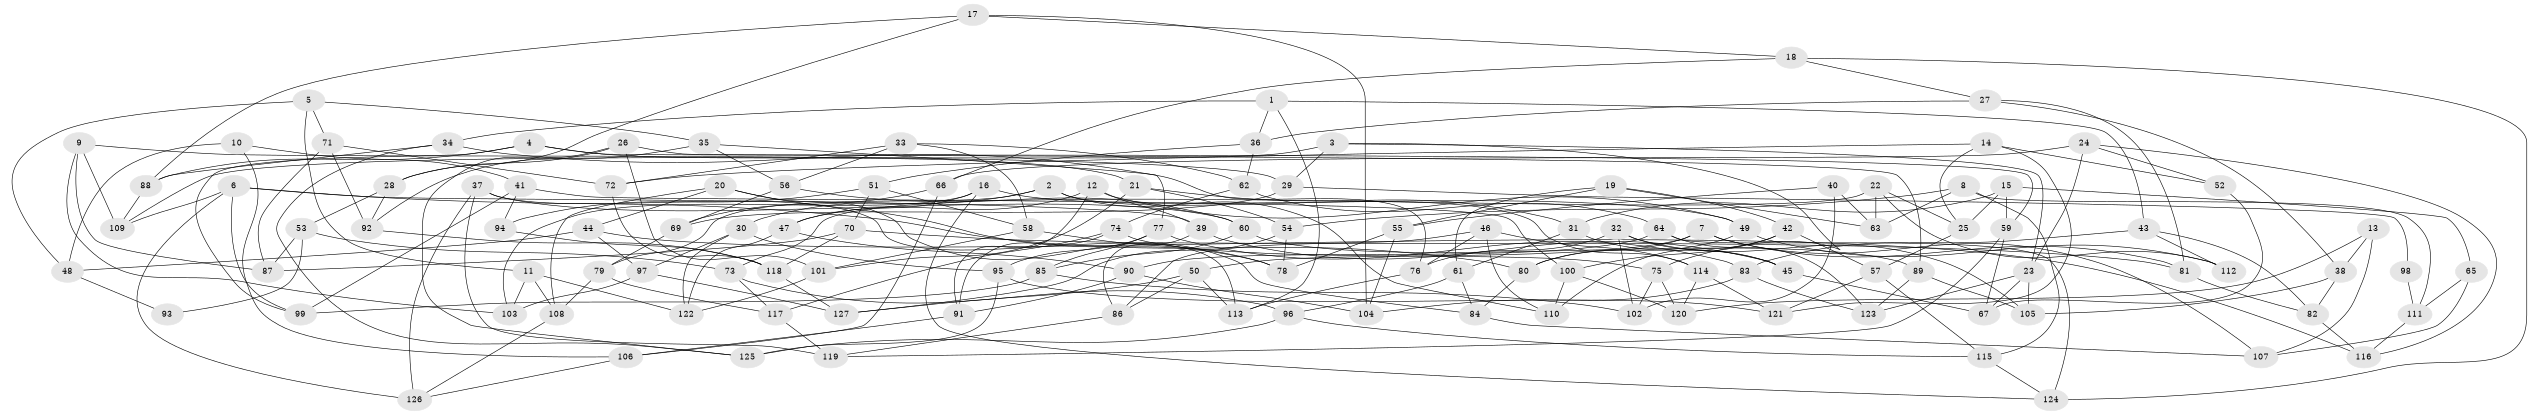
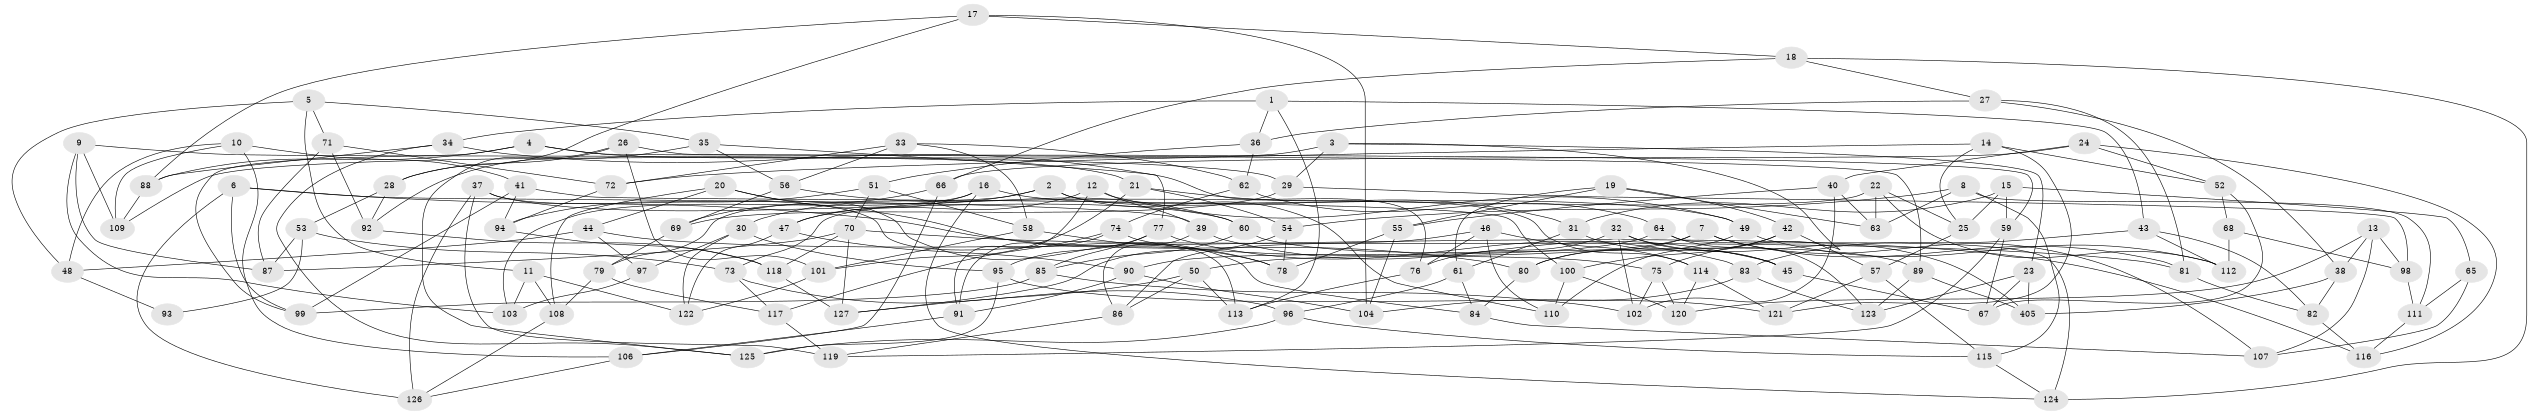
(176, 208) -> (150, 162)
(2063, 213) -> (1974, 159)
none -> (2229, 229)
none -> (2390, 250)
(704, 256) -> (551, 208)
(742, 292) -> (846, 272)
(2028, 314) -> (2028, 314)
